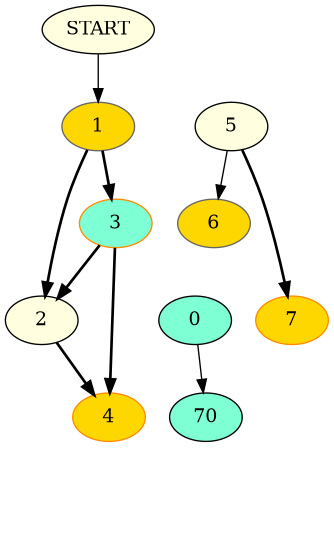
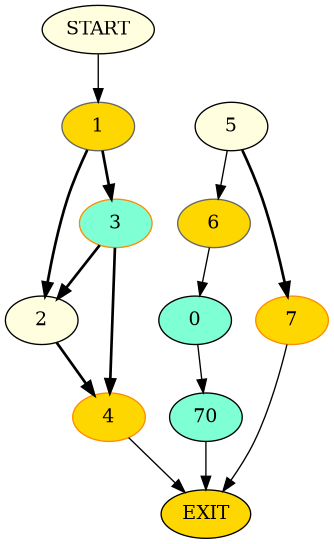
none -> (206, 265)
none -> (206, 514)
